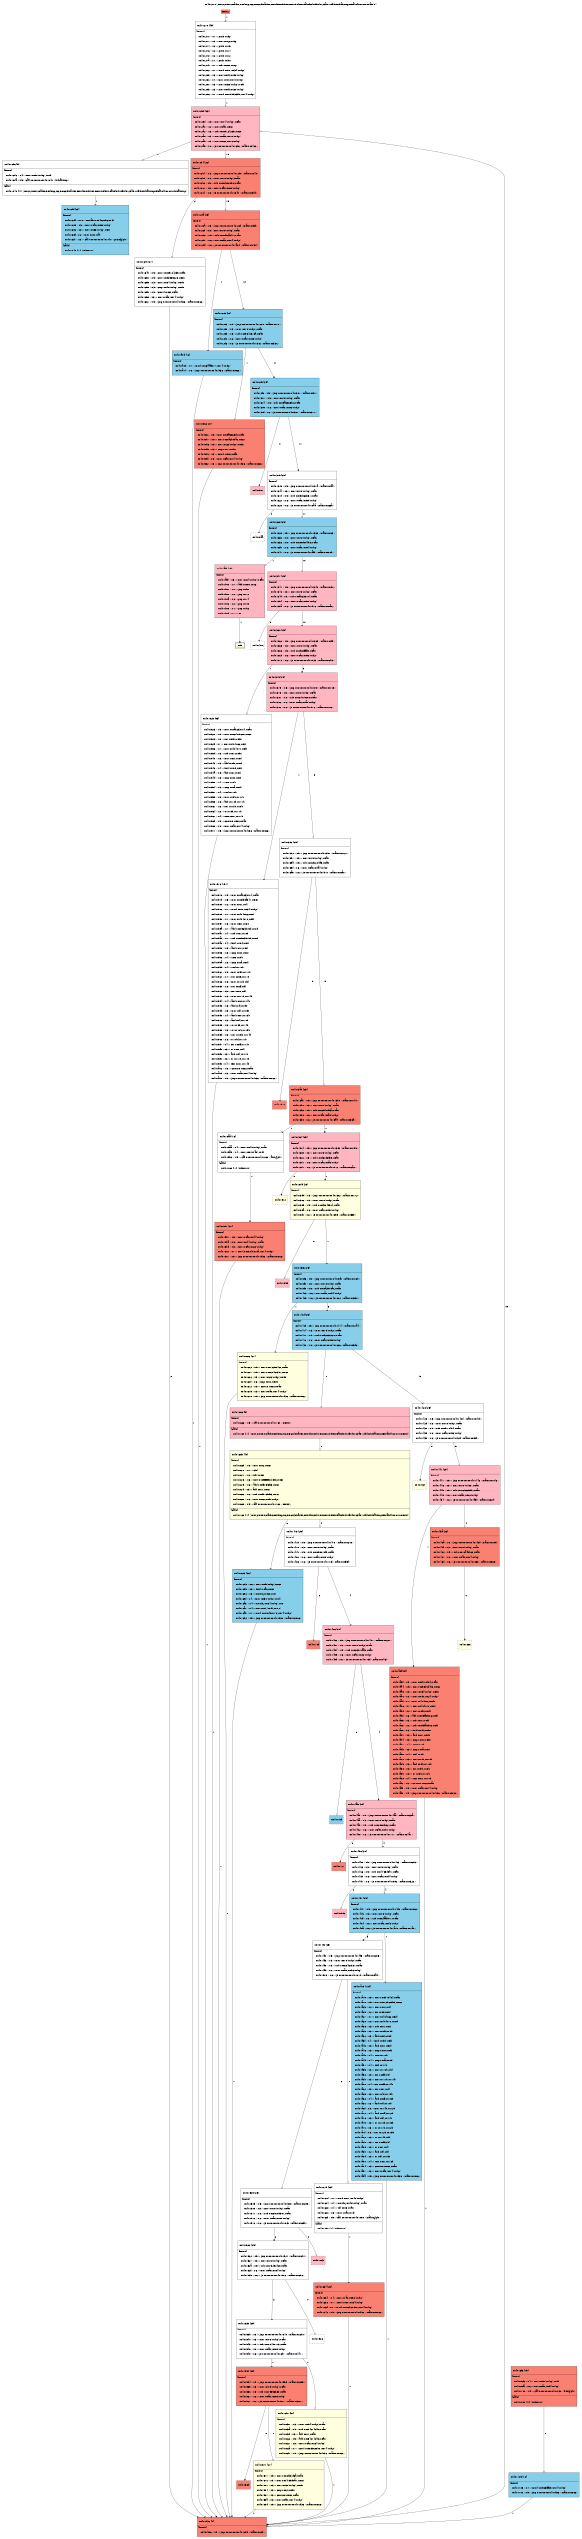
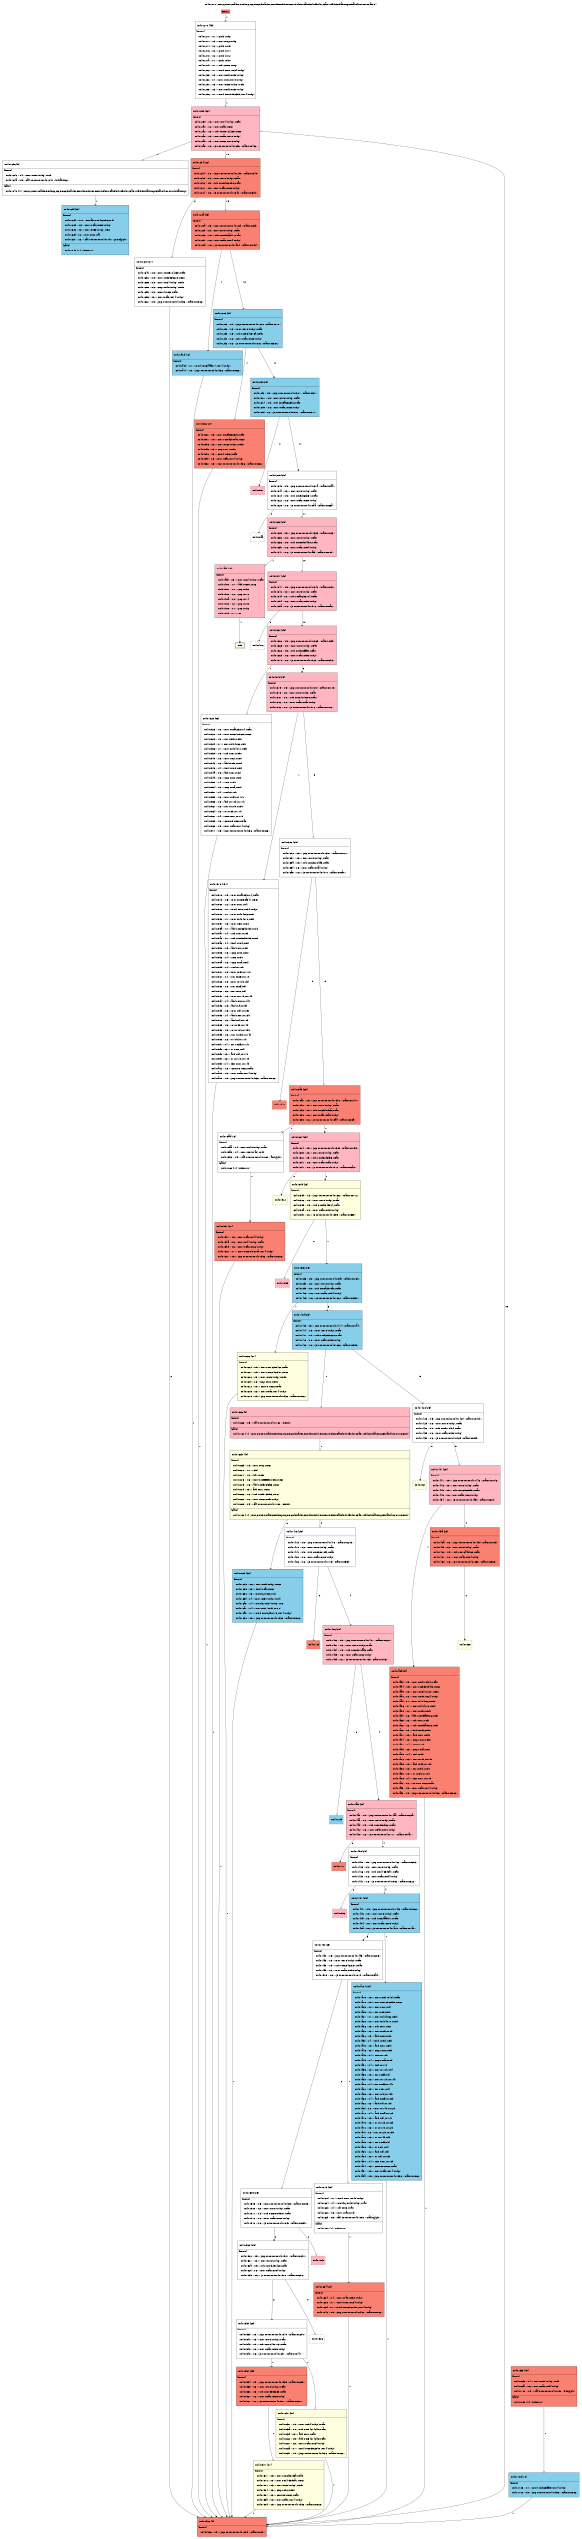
(302, 537) -> (302, 537)
(243, 2485) -> none
